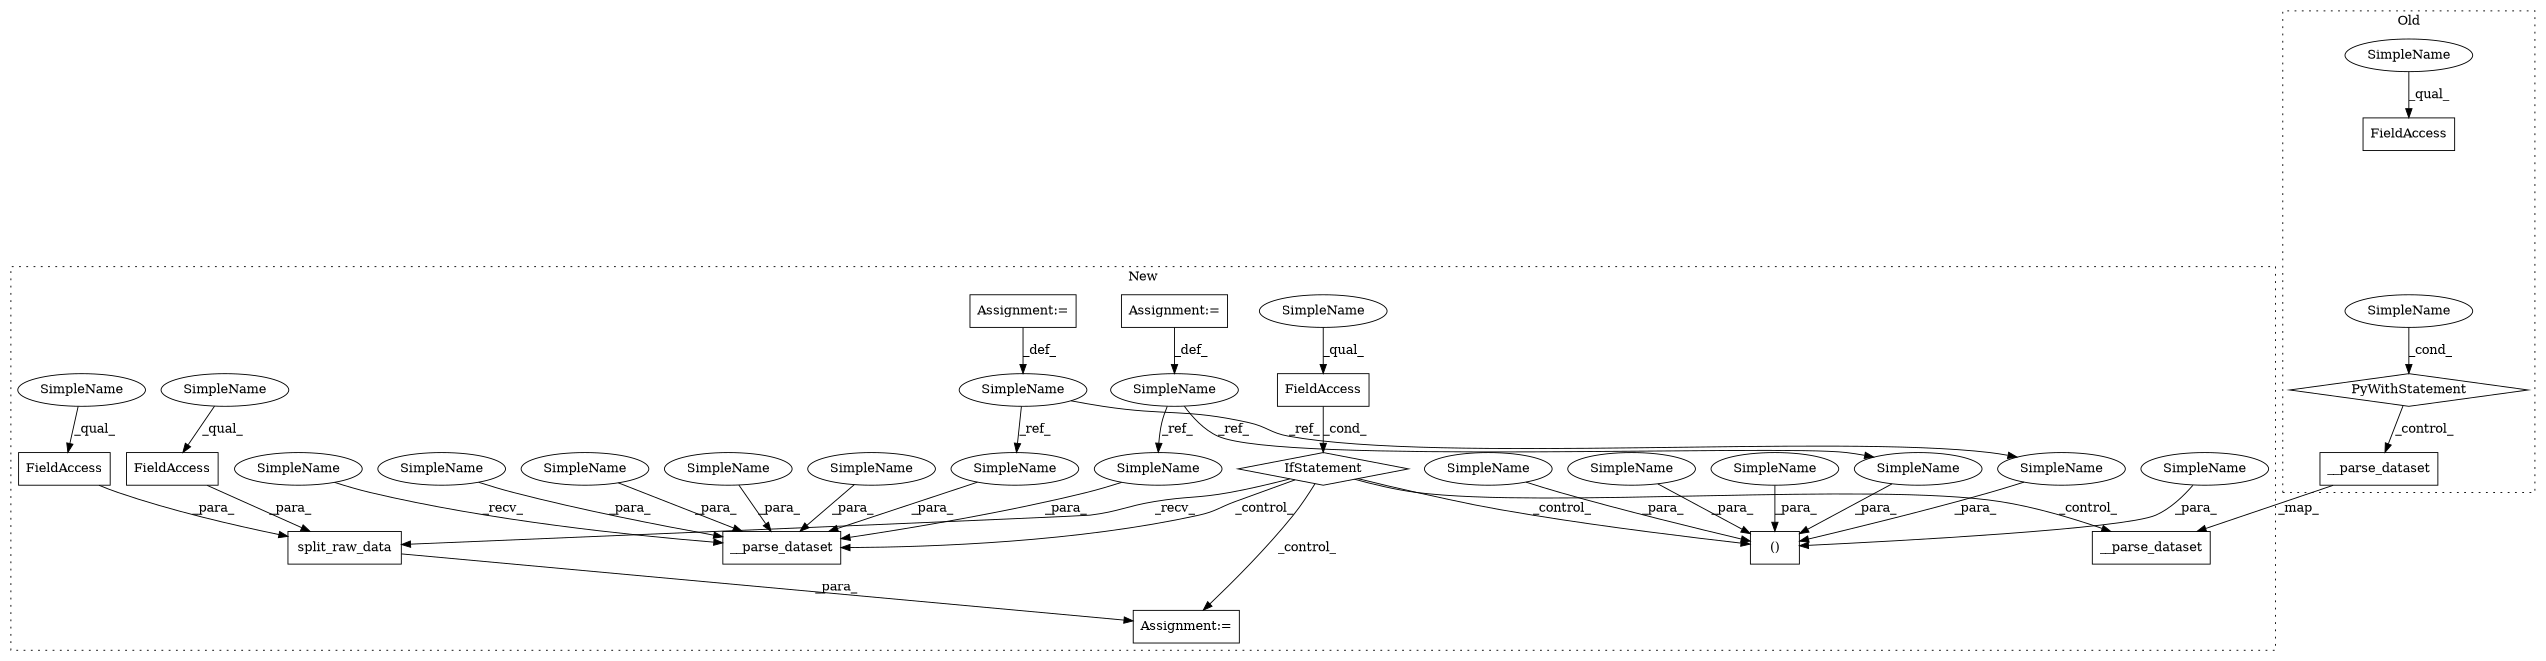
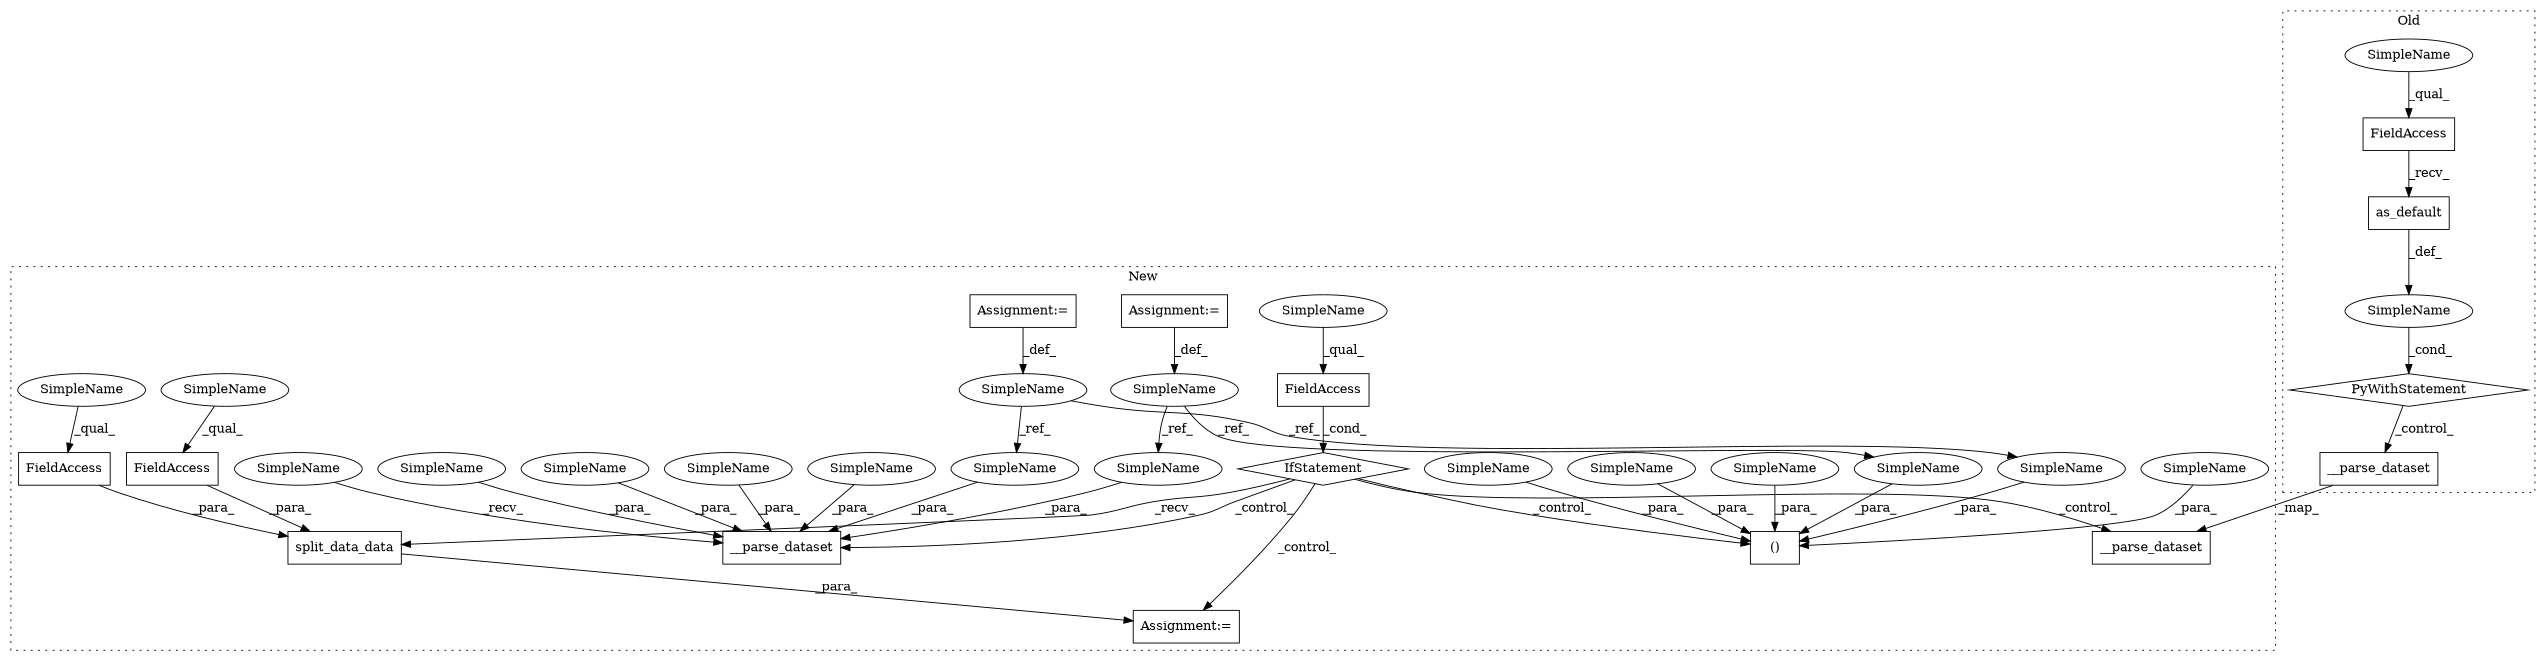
none -> (2409, 213)
(345, 548) -> (345, 548)
